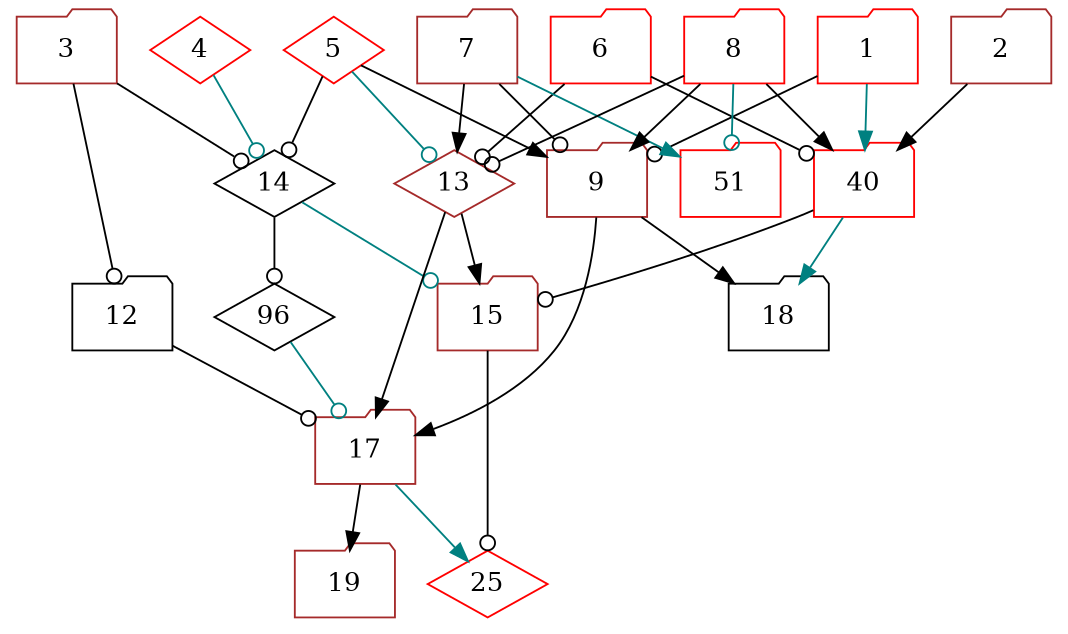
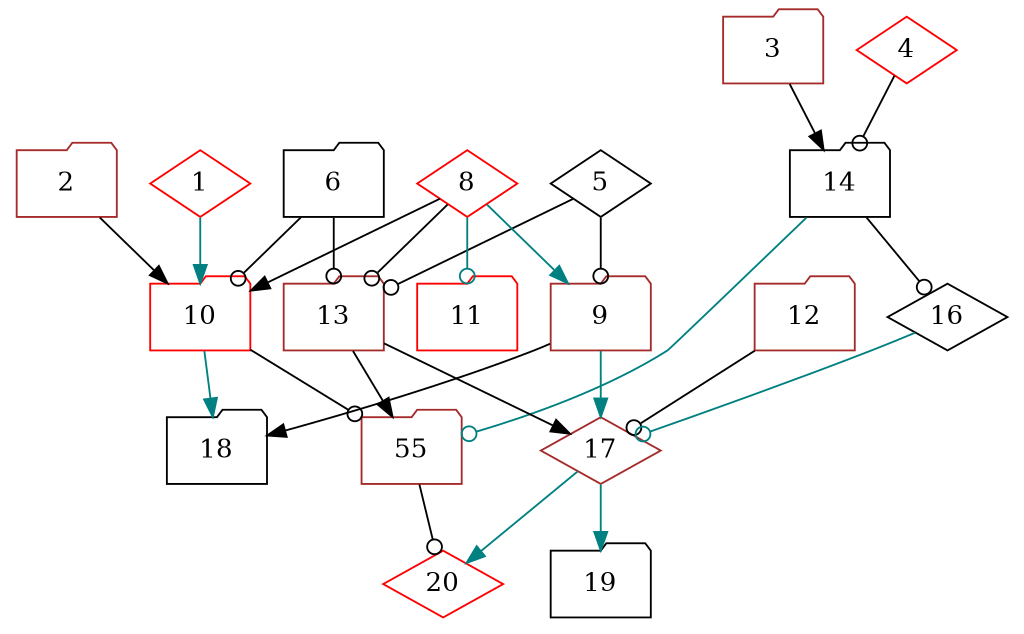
(334, 50) -> (601, 184)
(467, 50) -> none
(601, 50) -> (334, 184)
(734, 50) -> (467, 184)
(868, 50) -> (200, 184)
(445, 107) -> (601, 243)
(233, 109) -> (879, 106)
(307, 109) -> none
(388, 110) -> (486, 241)
(747, 110) -> none
(672, 111) -> (521, 237)
(176, 120) -> (802, 109)
(93, 176) -> none
(274, 184) -> (840, 184)
(454, 184) -> (334, 317)
(731, 184) -> (467, 317)
(864, 184) -> (200, 317)
(122, 317) -> (805, 317)
(274, 317) -> (947, 317)
(488, 317) -> (412, 451)
(553, 352) -> (601, 374)
(365, 451) -> (601, 451)
(357, 508) -> (601, 508)
(345, 584) -> (601, 584)
(488, 584) -> (443, 584)
